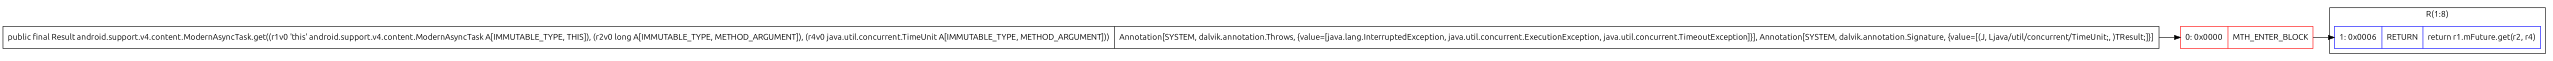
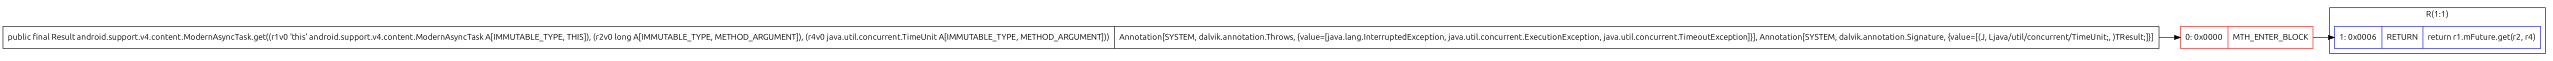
(2438, 15) -> (2438, 15)
